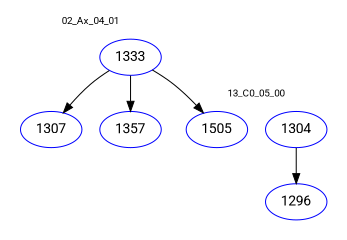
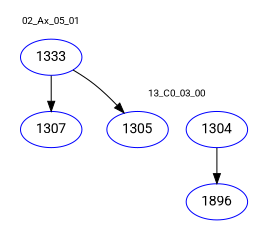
(91, 22) -> (51, 22)
(257, 94) -> (177, 94)
(131, 130) -> none
(217, 130) -> (138, 130)
(296, 202) -> (217, 202)
